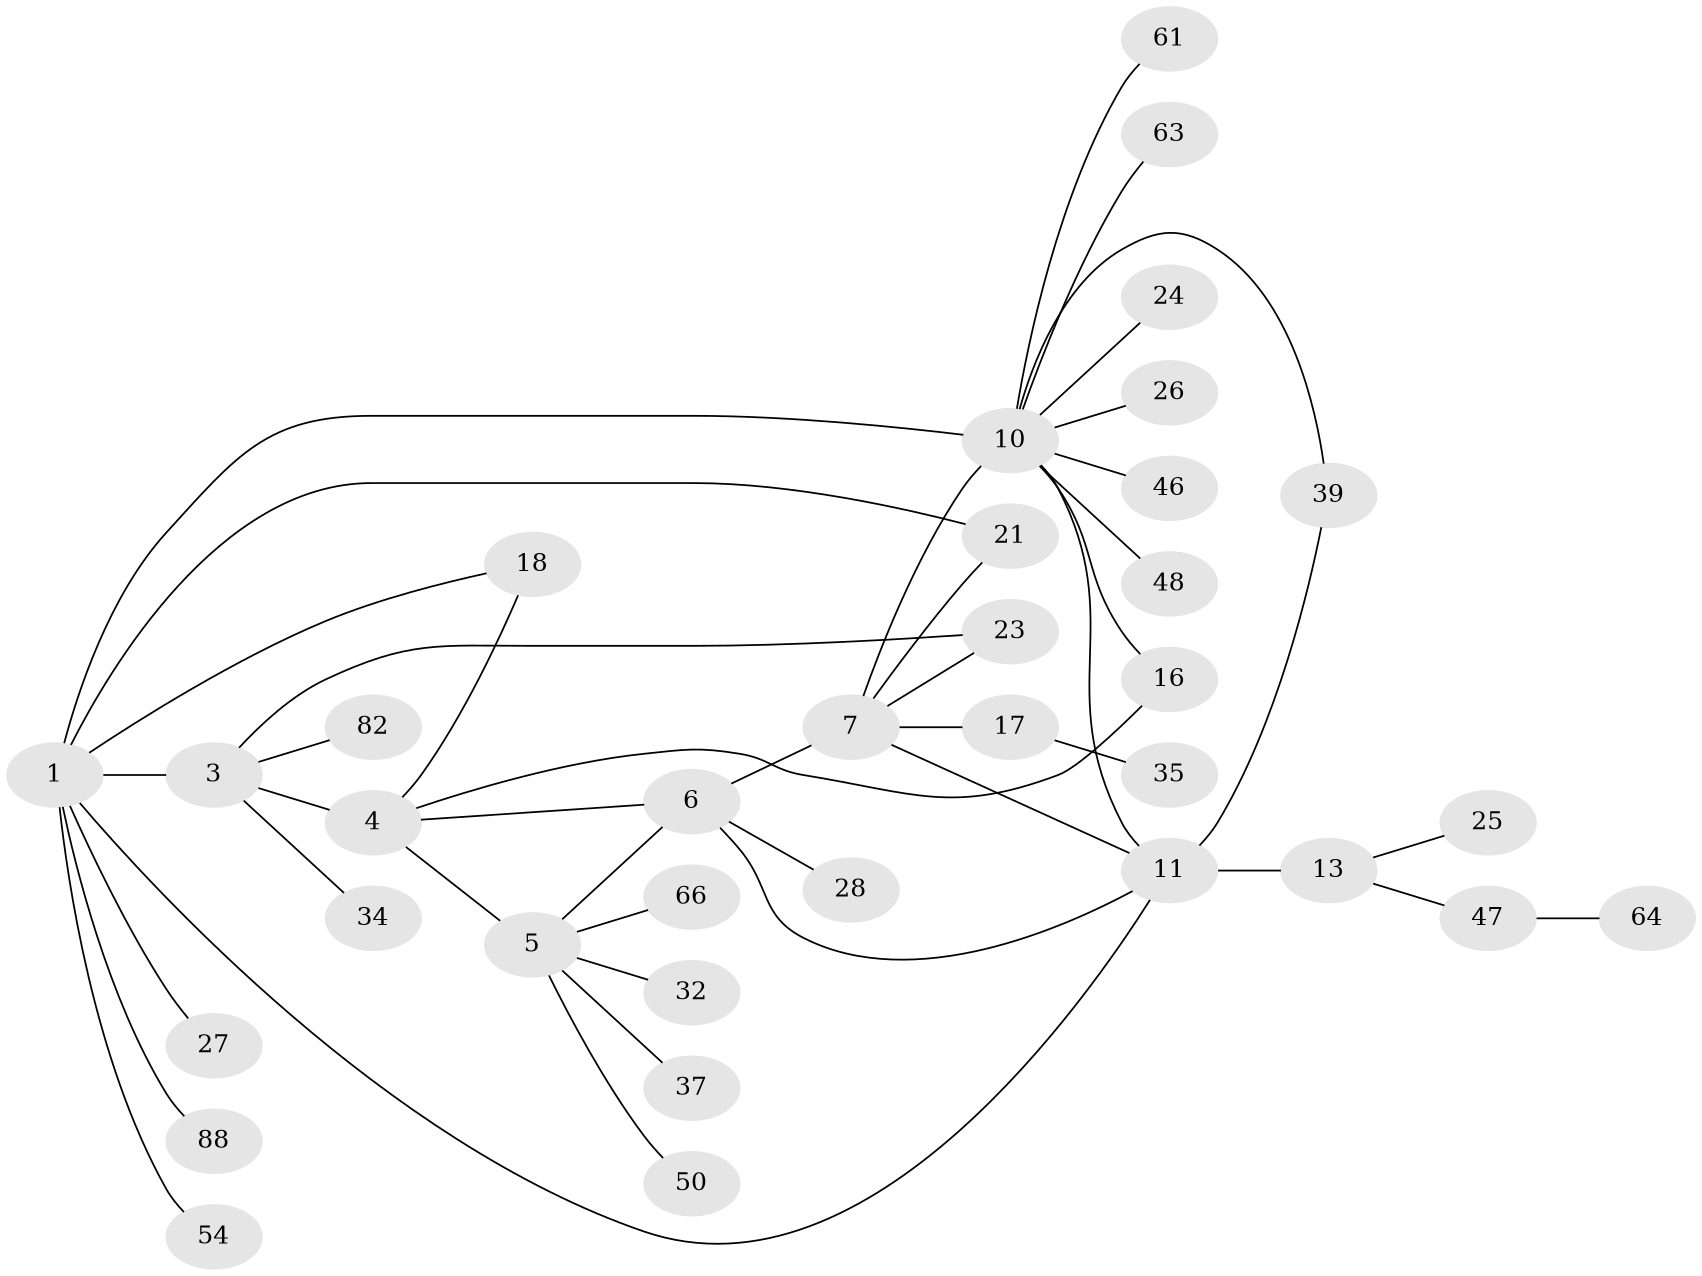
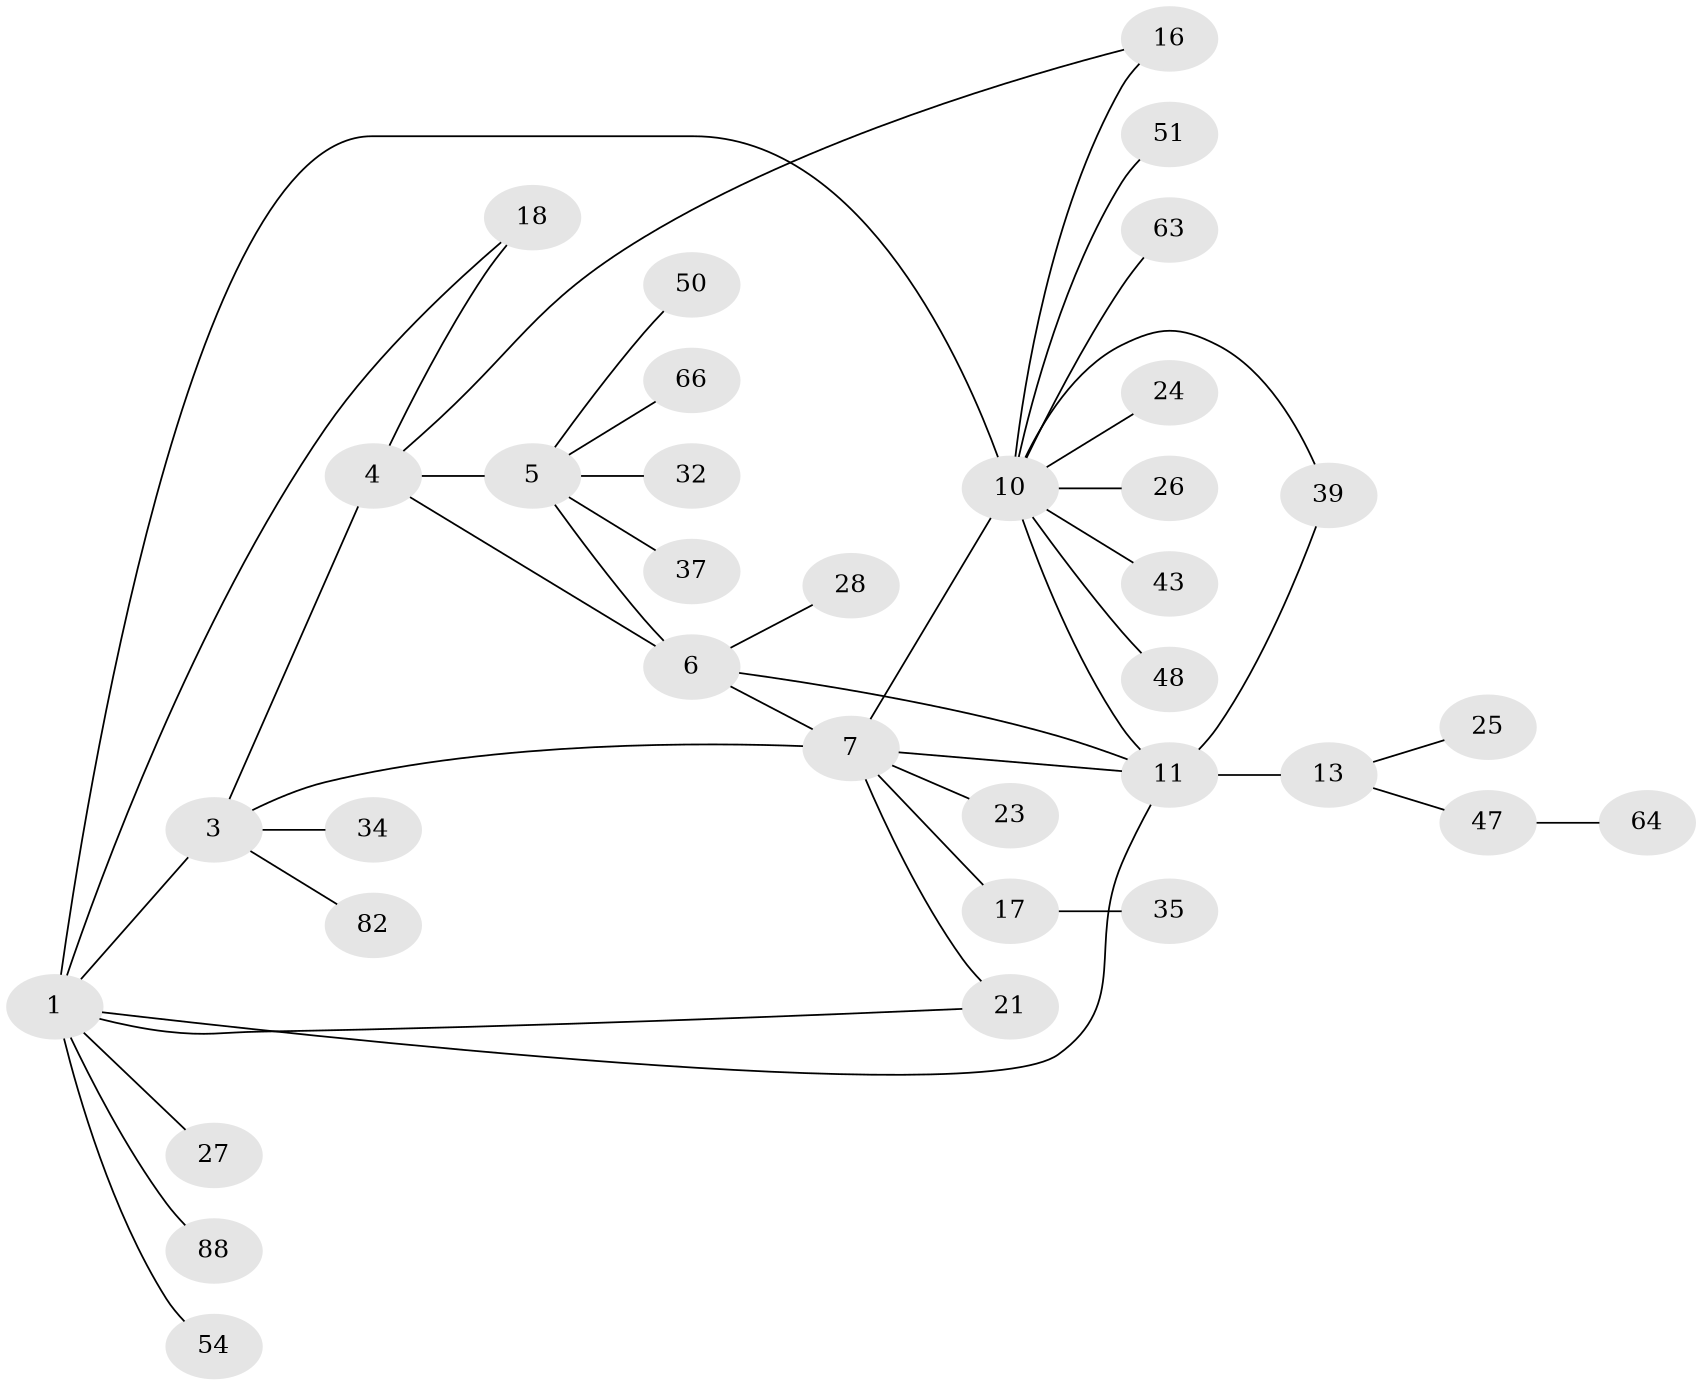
(1170, 39) -> (1170, 134)
(1170, 488) -> (1170, 584)
(586, 646) -> (524, 752)
